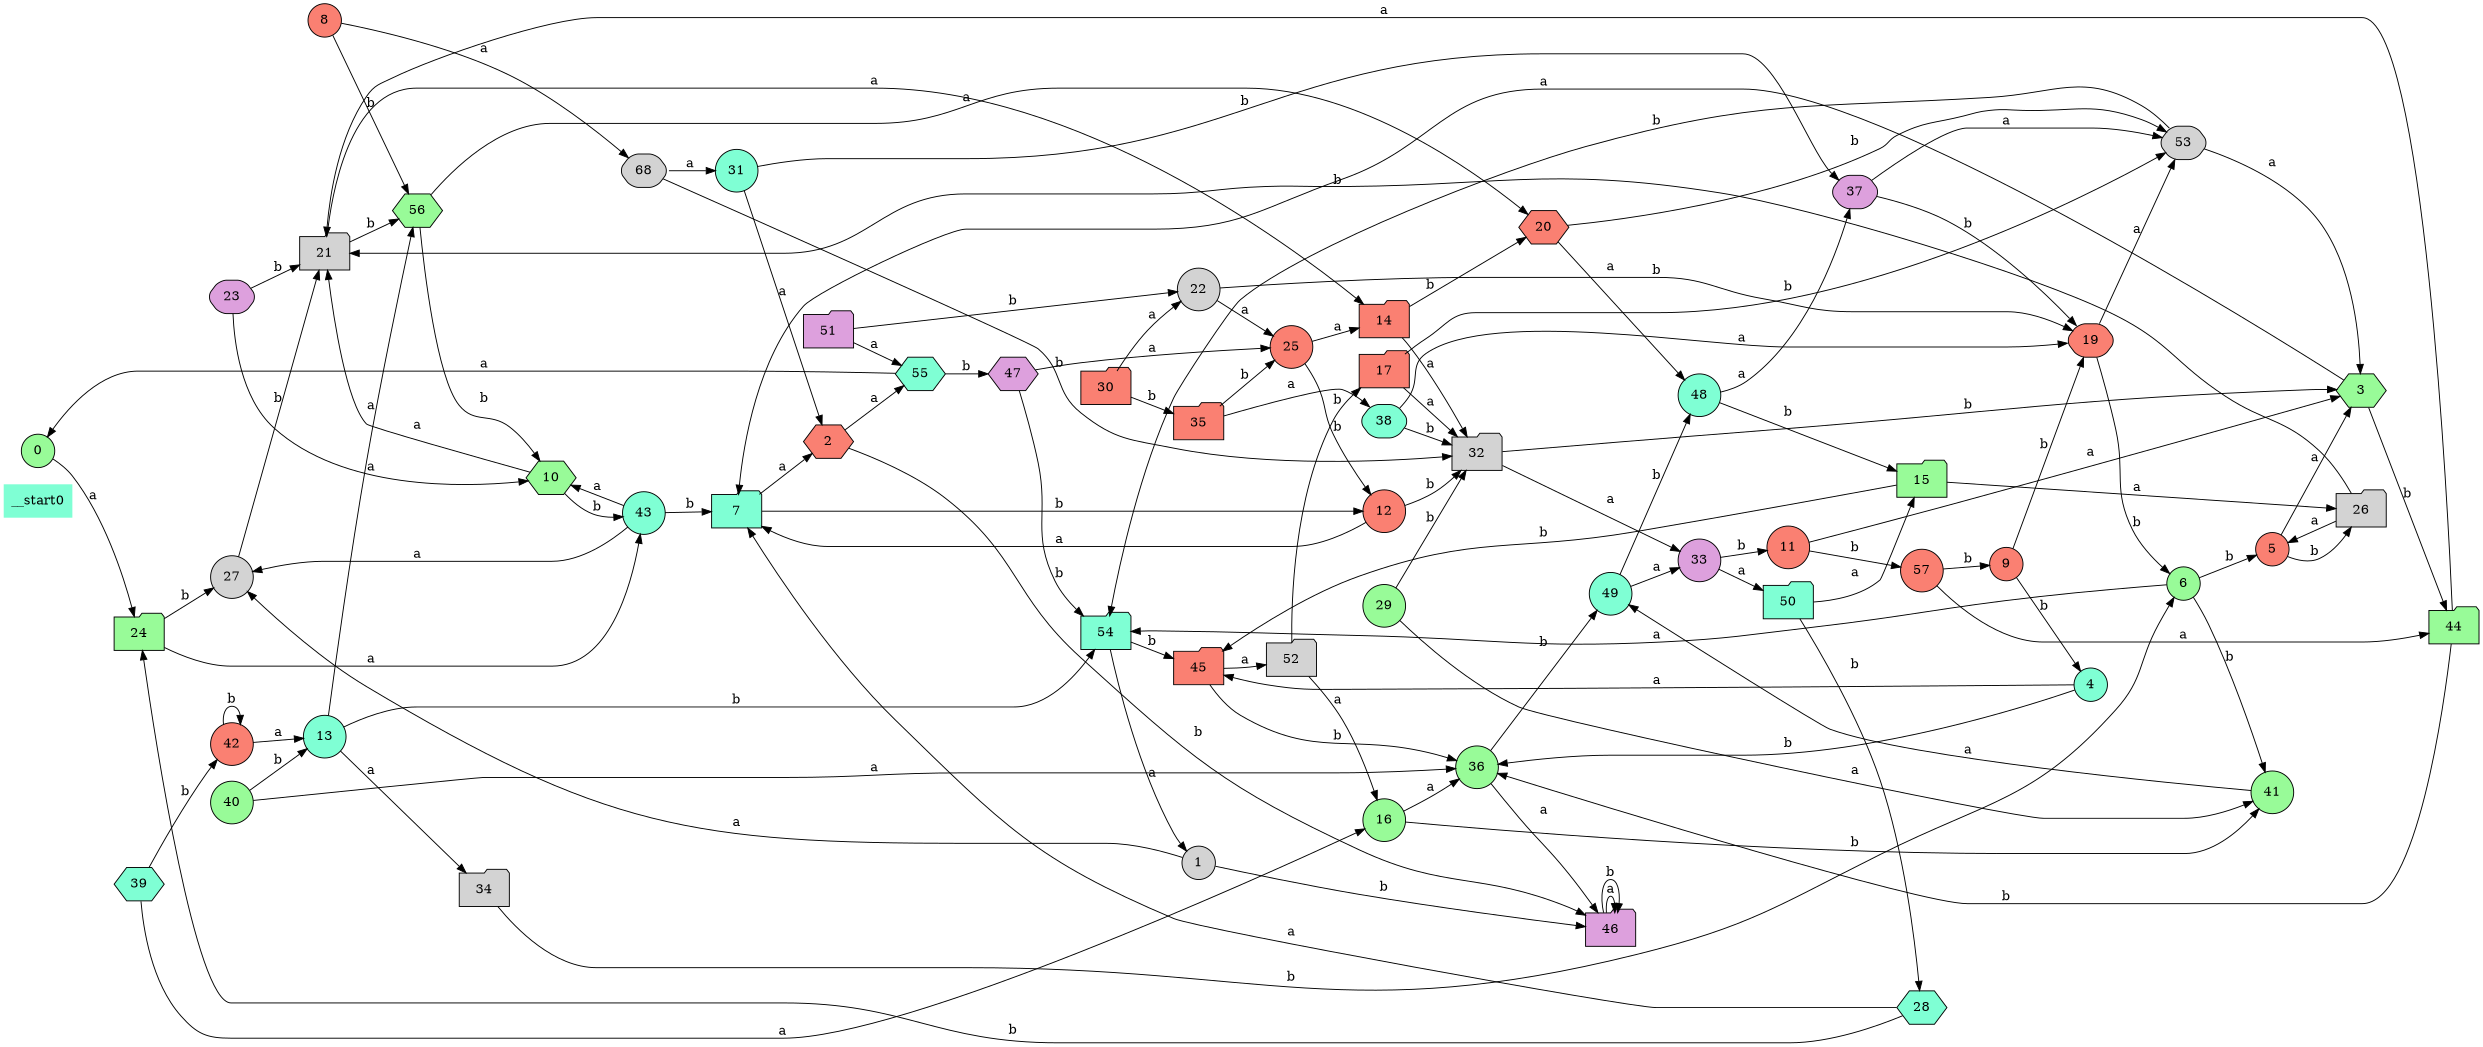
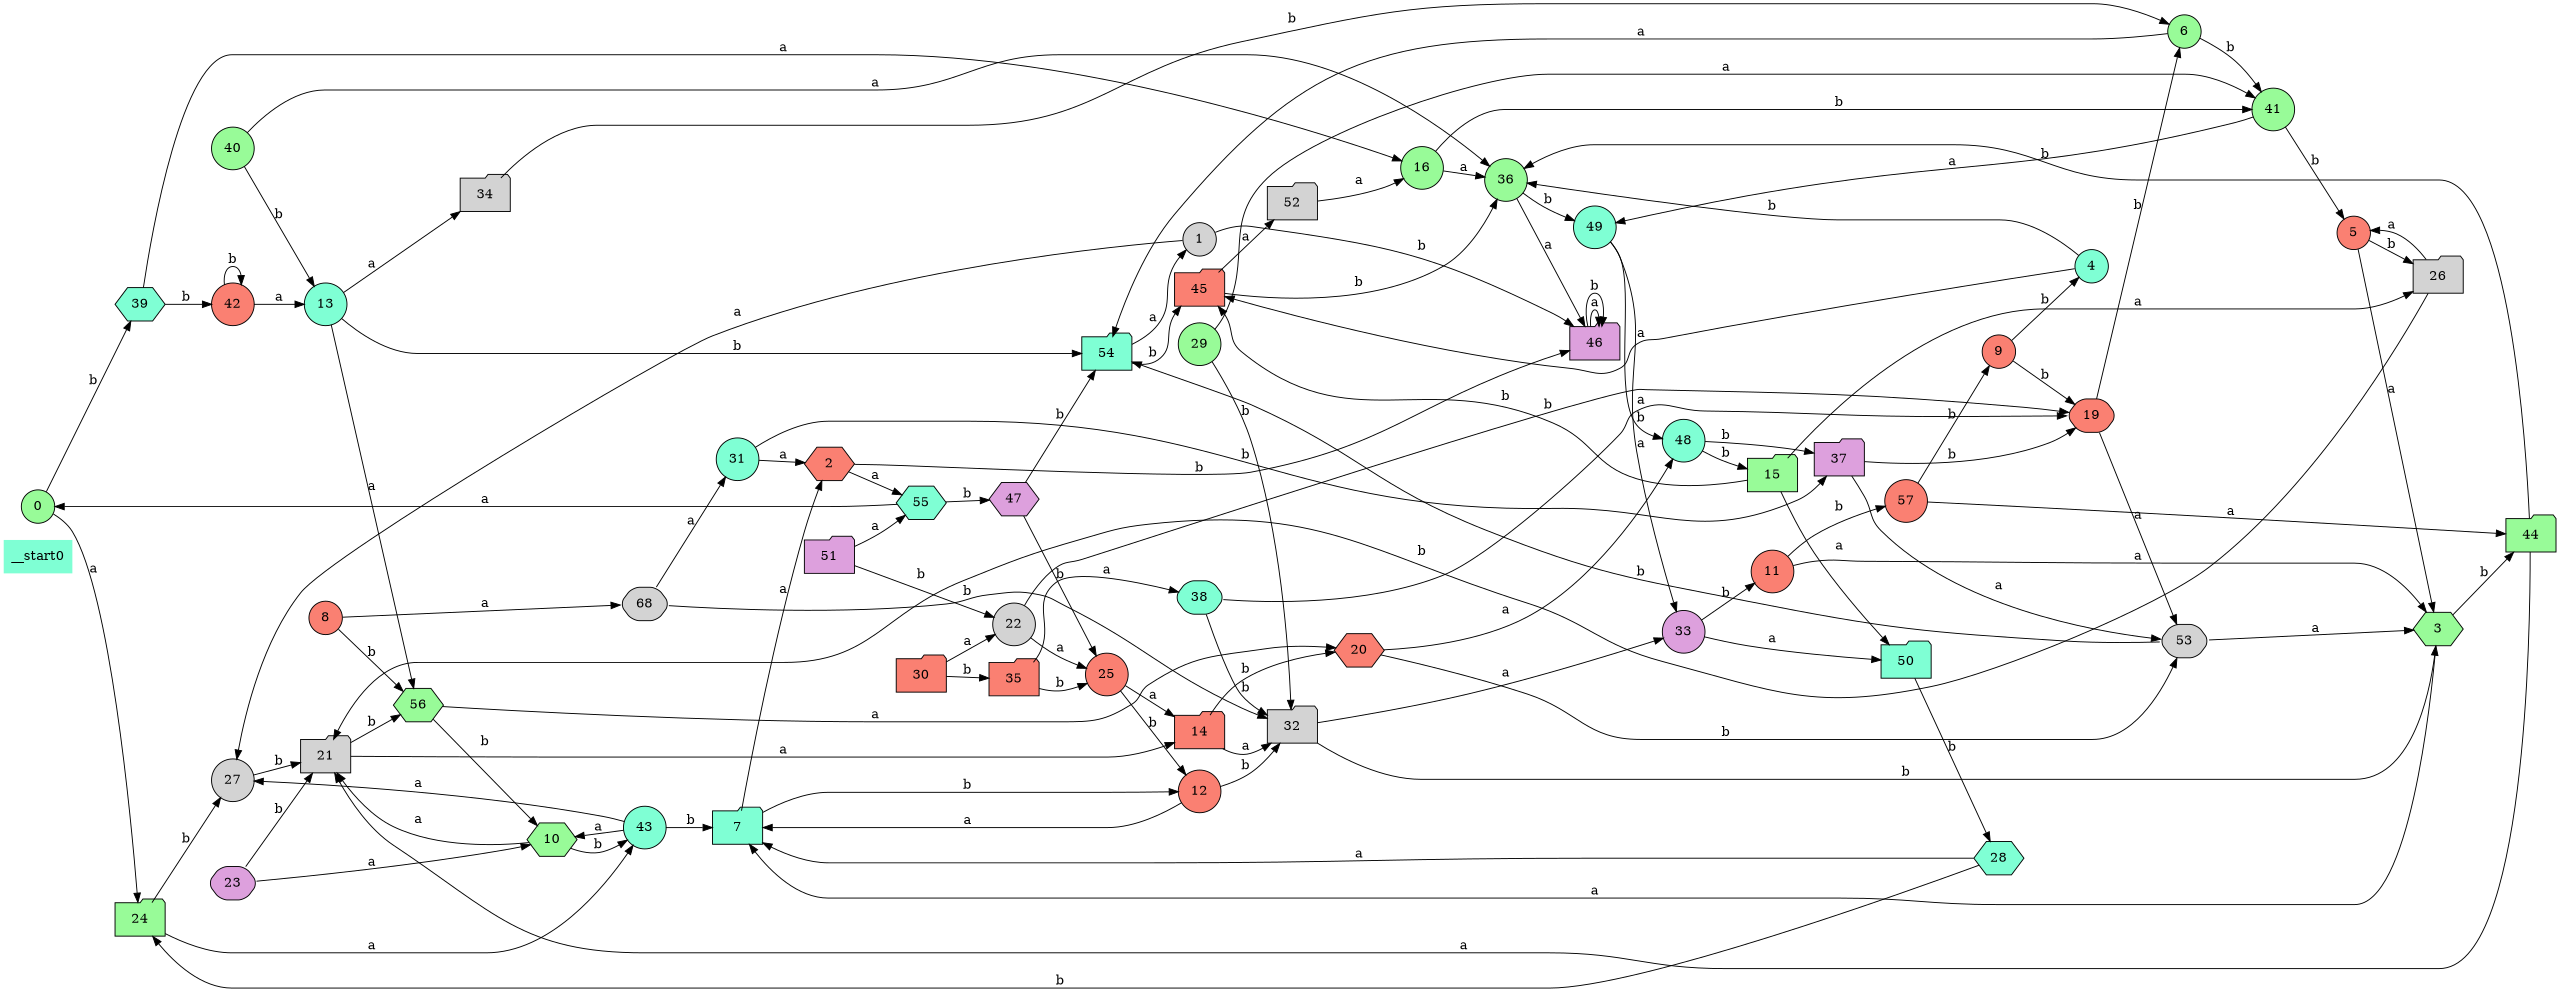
(1855, 192) -> (1839, 459)
(1152, 348) -> (1060, 575)
(1384, 371) -> none
(1742, 374) -> (1726, 436)
none -> (86, 411)
(2223, 568) -> (2312, 169)
(1882, 576) -> (1826, 569)
